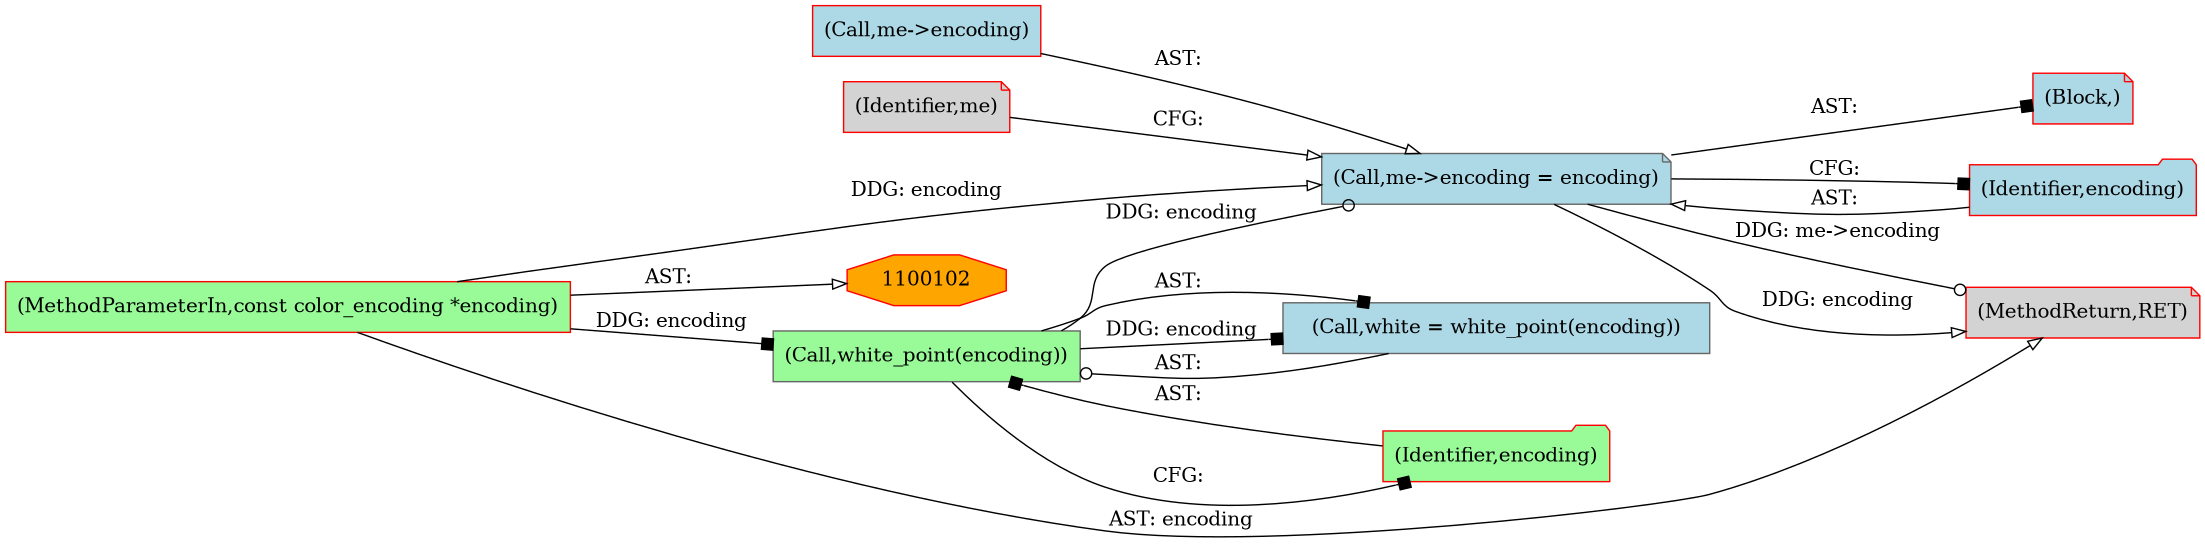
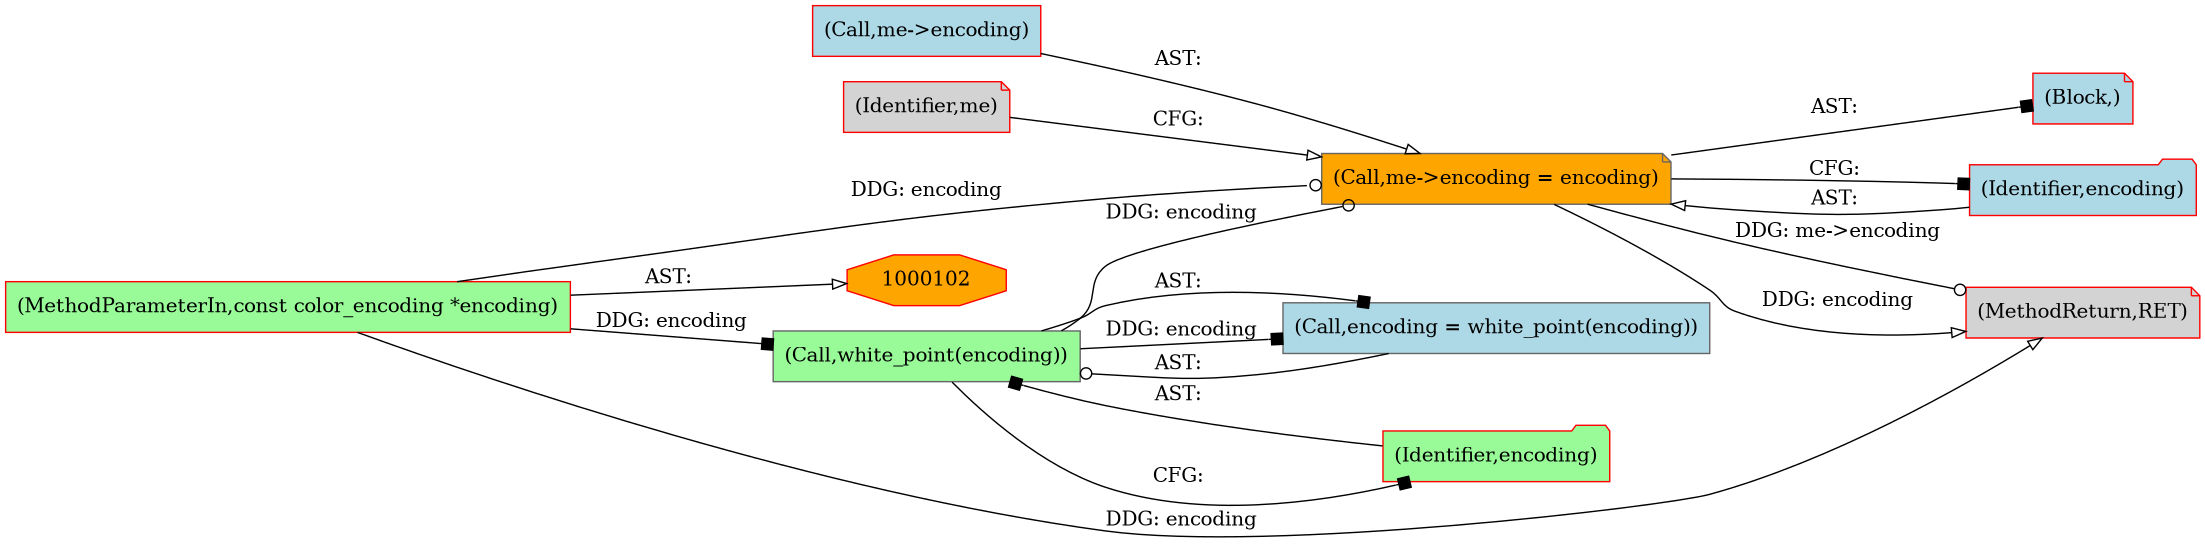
(1496, 179) -> (1496, 179)
(881, 222) -> (881, 222)
(927, 280) -> (927, 280)
(1496, 328) -> (1496, 328)
(1182, 520) -> (1182, 520)
